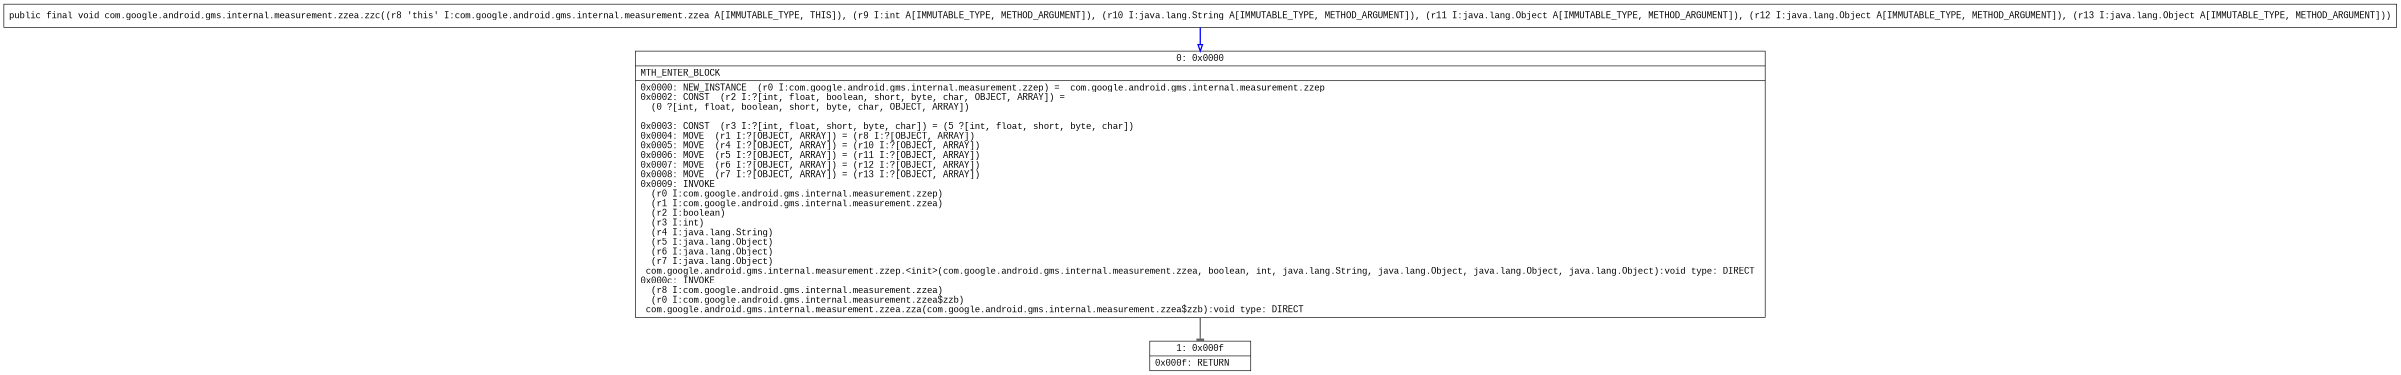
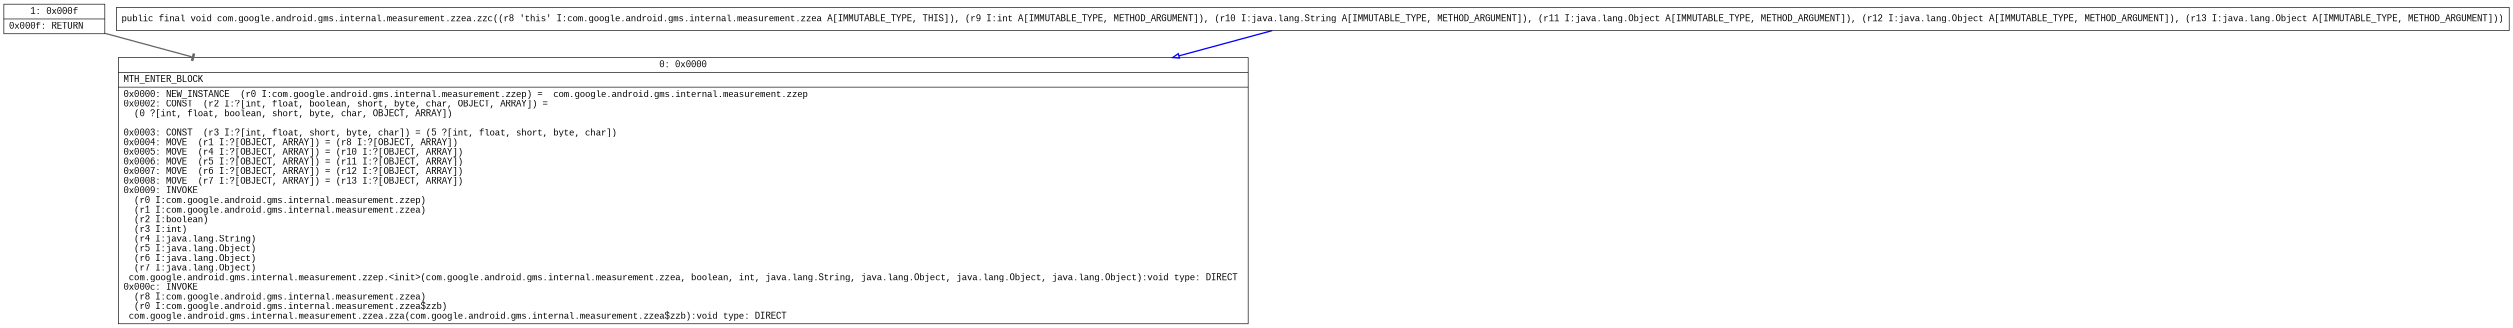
(1200, 328) -> (148, 45)
